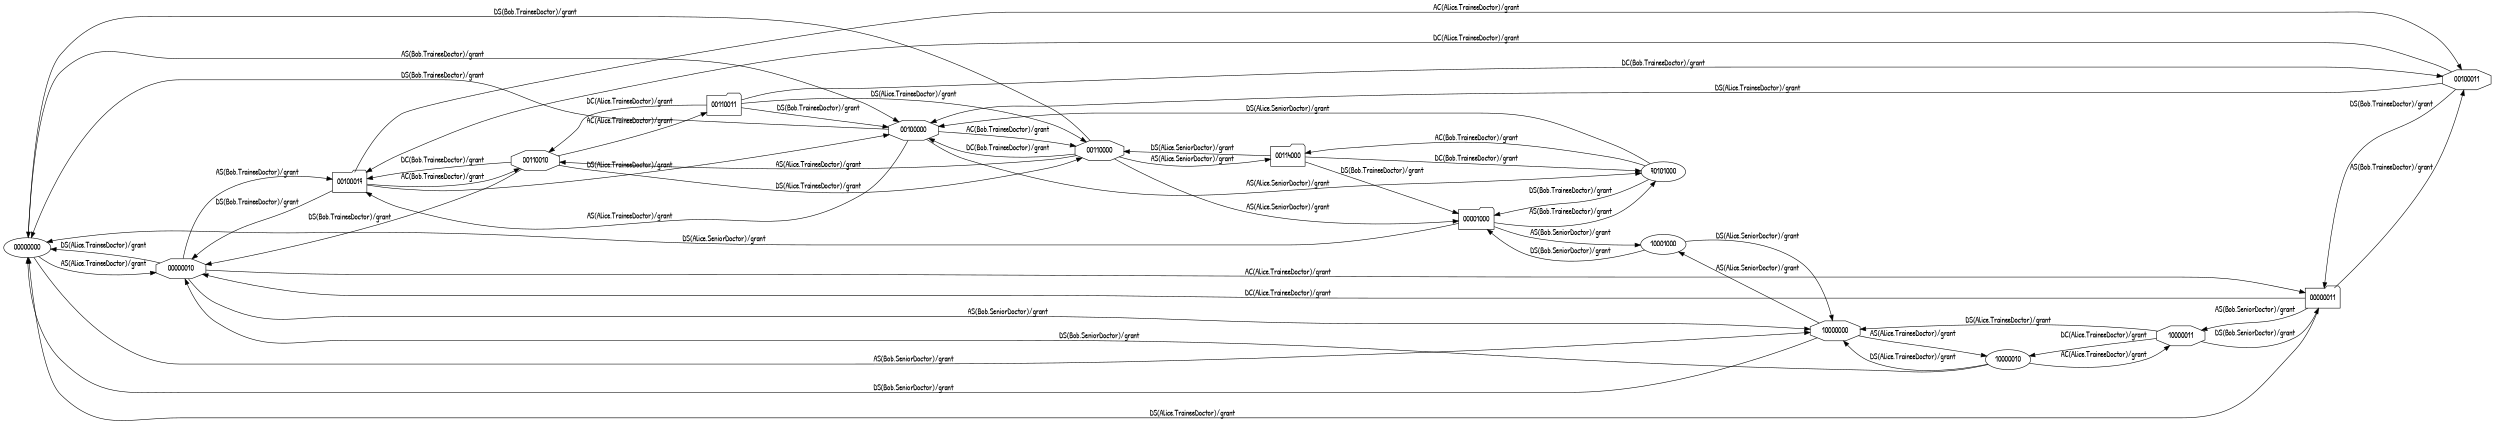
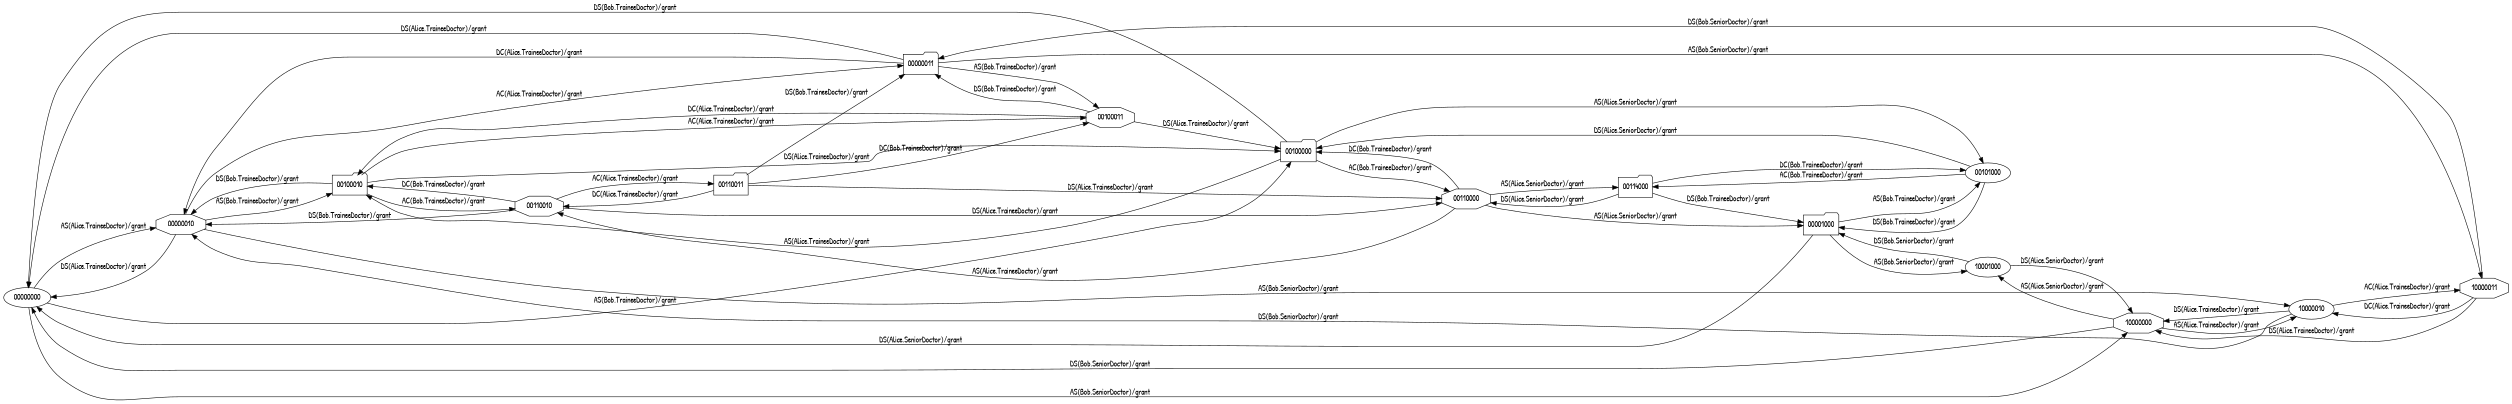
(492, 17) -> none
(812, 117) -> (819, 128)
(914, 130) -> (1298, 152)
(1663, 172) -> (1988, 173)
(350, 182) -> (350, 185)
(990, 316) -> (1242, 294)
